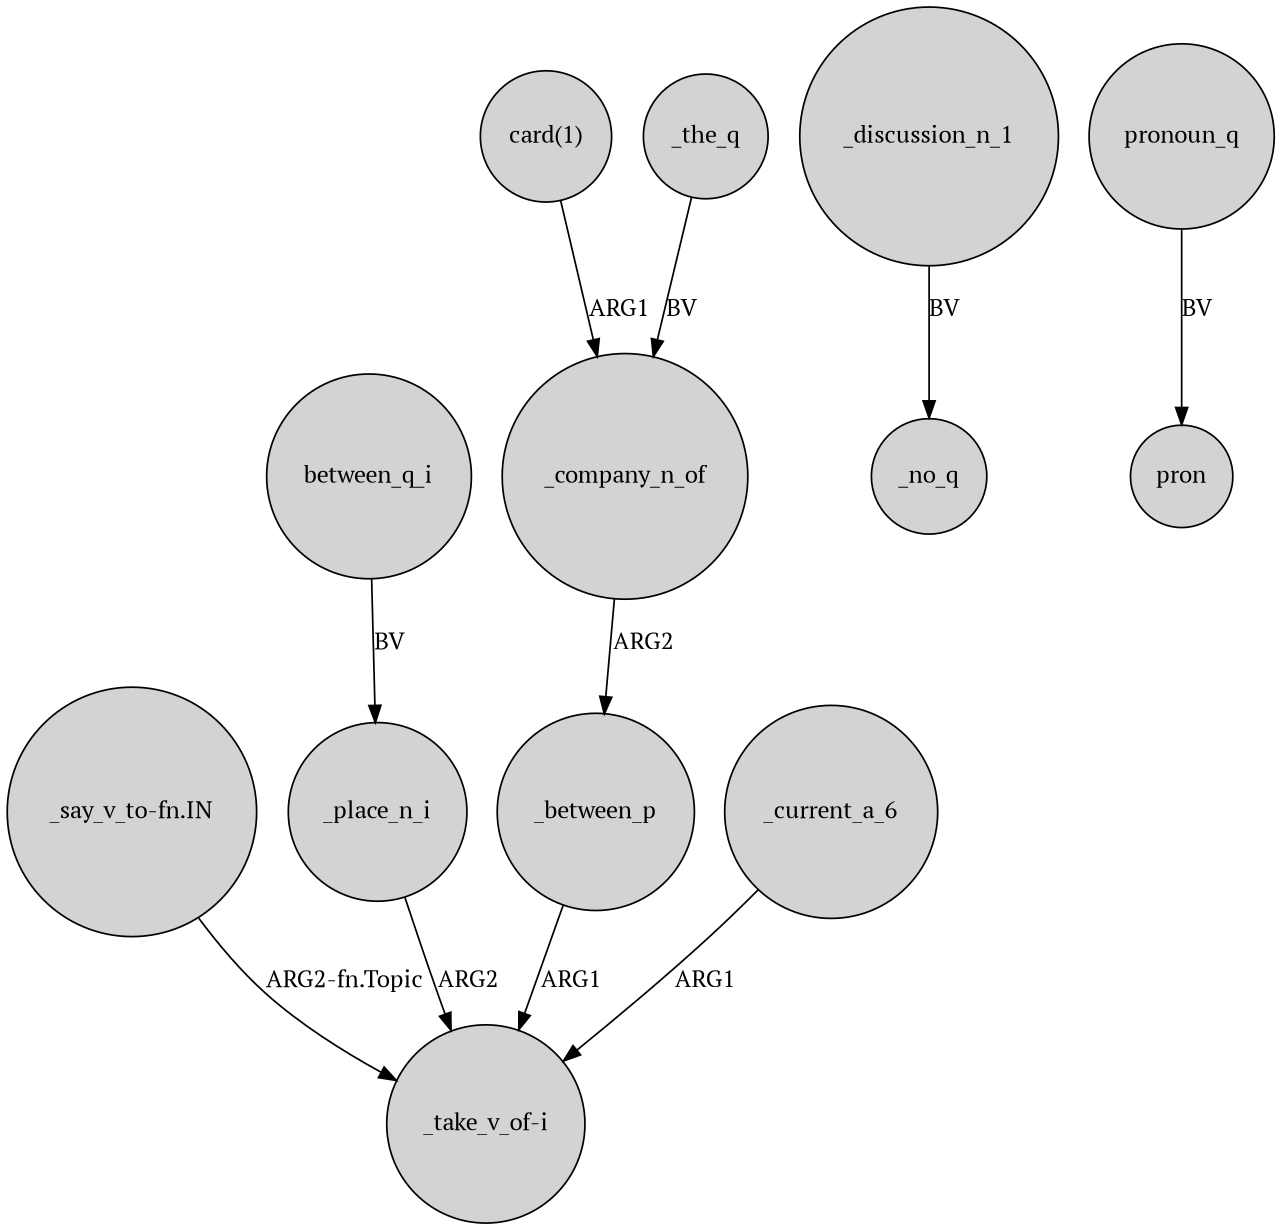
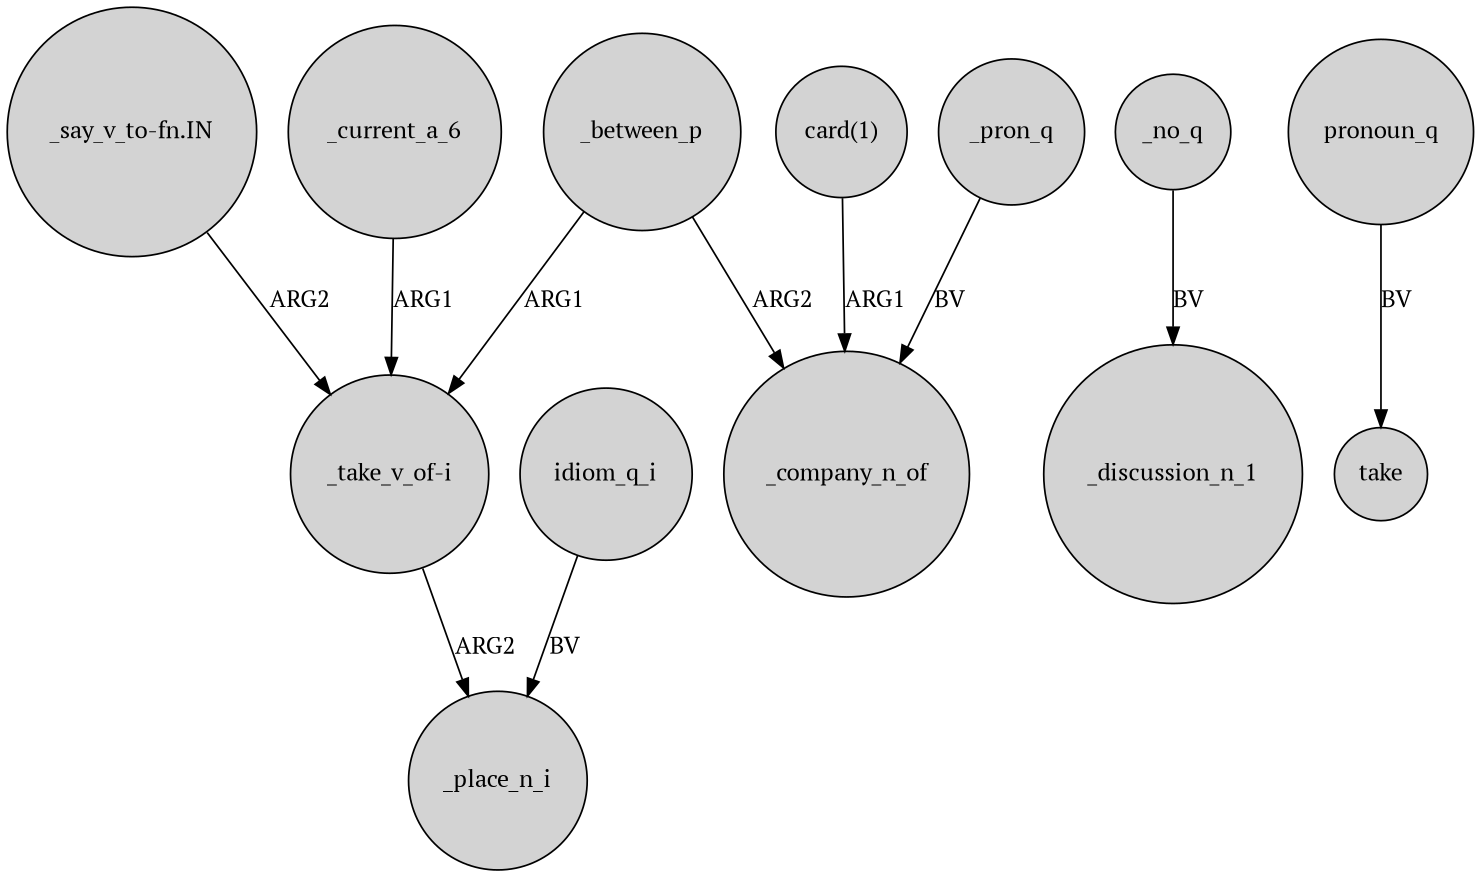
(706, 136) -> (1012, 132)
(929, 334) -> (1173, 259)
(369, 476) -> (606, 474)
(1182, 476) -> (1381, 474)
(610, 648) -> (733, 285)
(425, 956) -> (443, 624)
(345, 981) -> (300, 301)
